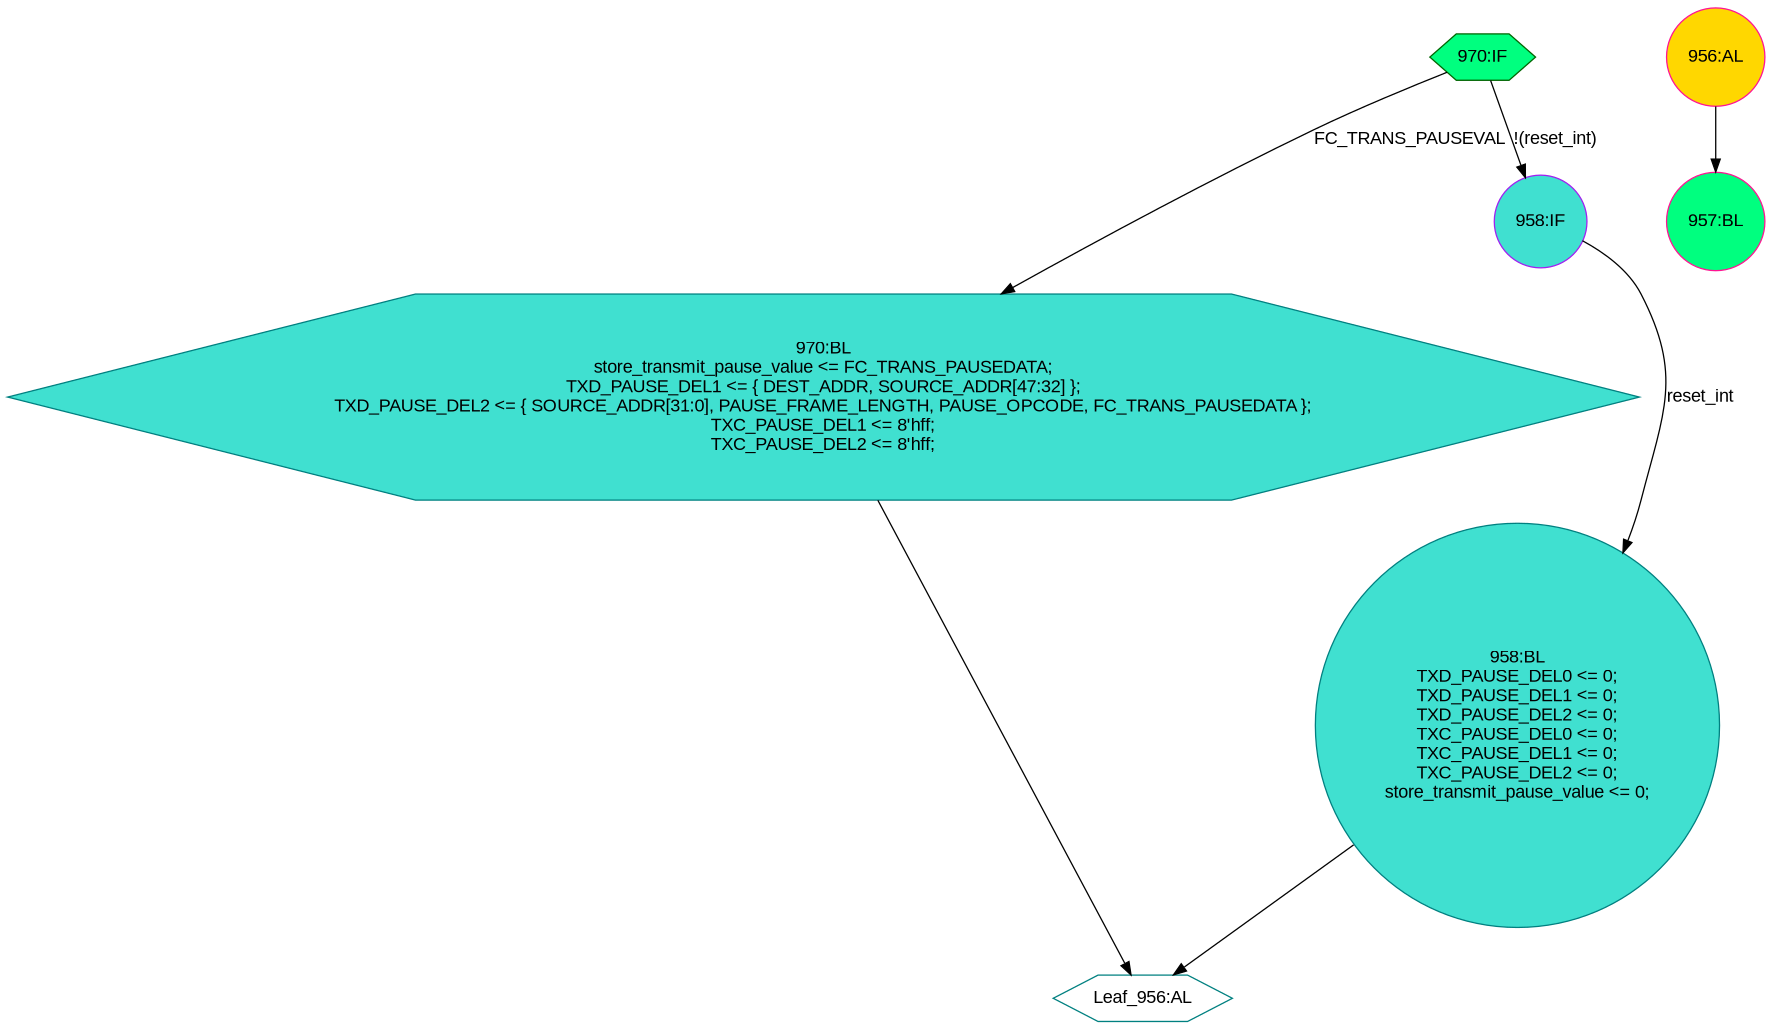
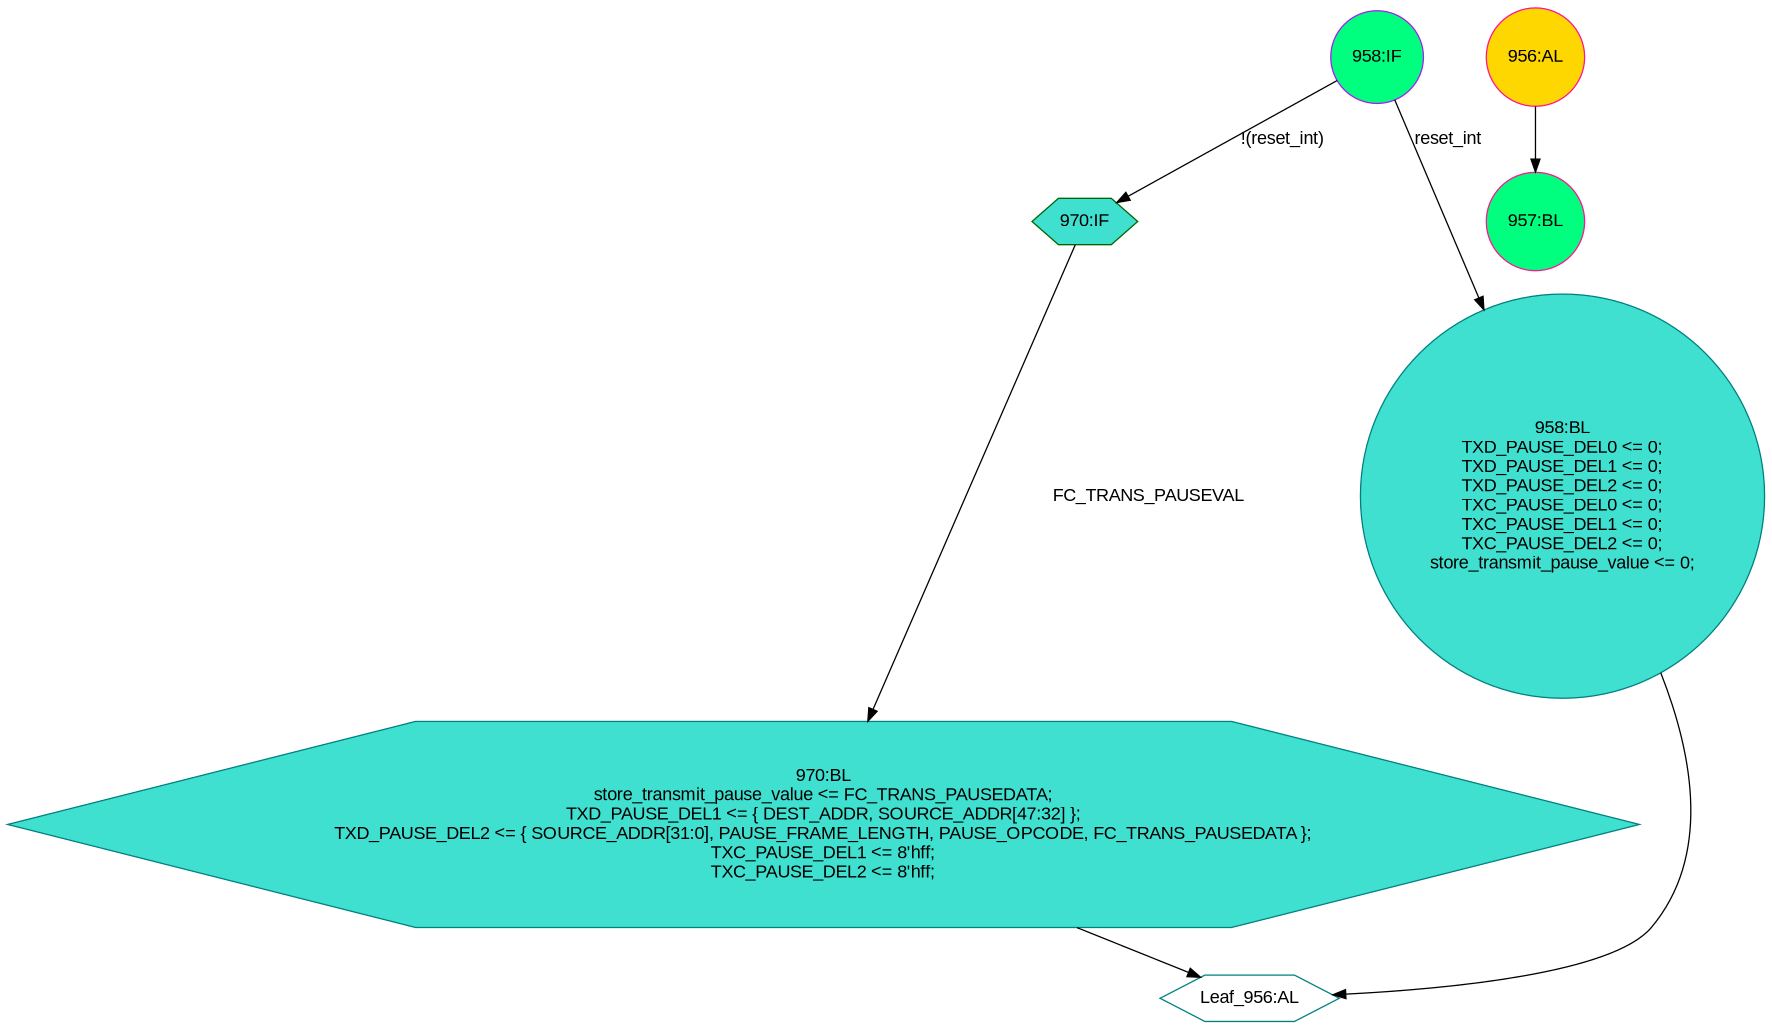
(1483, 57) -> (1085, 222)
(1506, 123) -> (1233, 138)
(1541, 222) -> (1377, 57)
